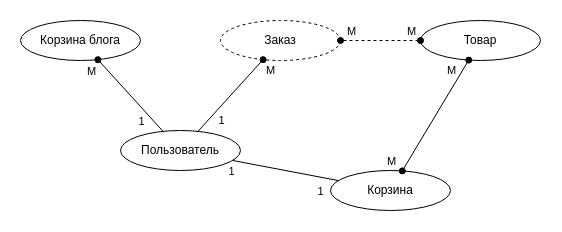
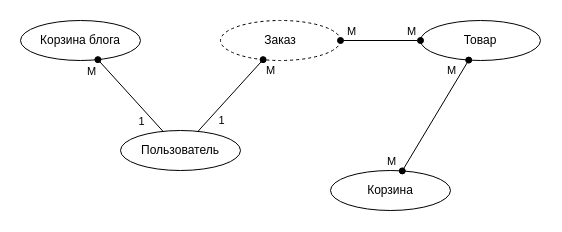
(380, 41) -> (380, 41)
(285, 170) -> none
